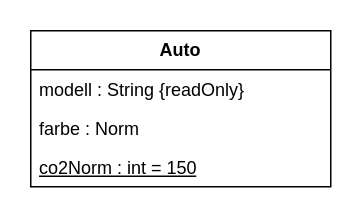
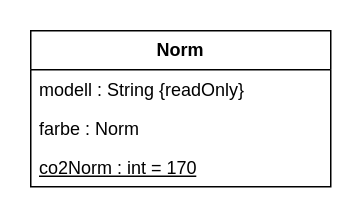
(181, 50) -> (181, 50)
(121, 169) -> (121, 169)
